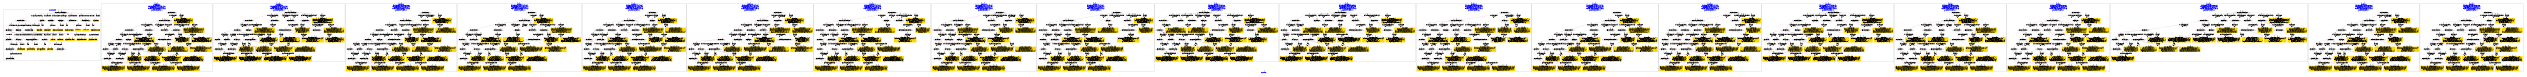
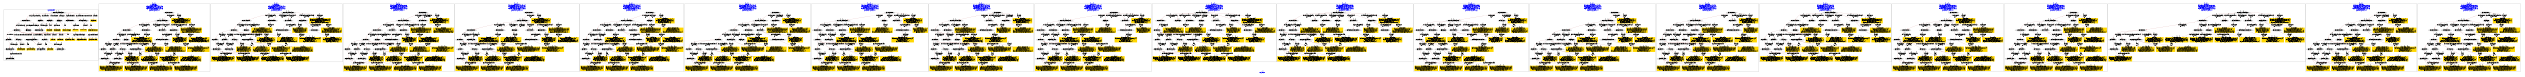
(58, 30) -> none
(41, 49) -> (41, 49)
